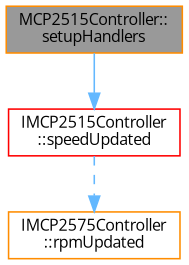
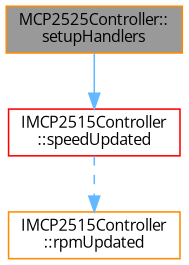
(94, 30) -> (94, 30)
(94, 235) -> (94, 235)
